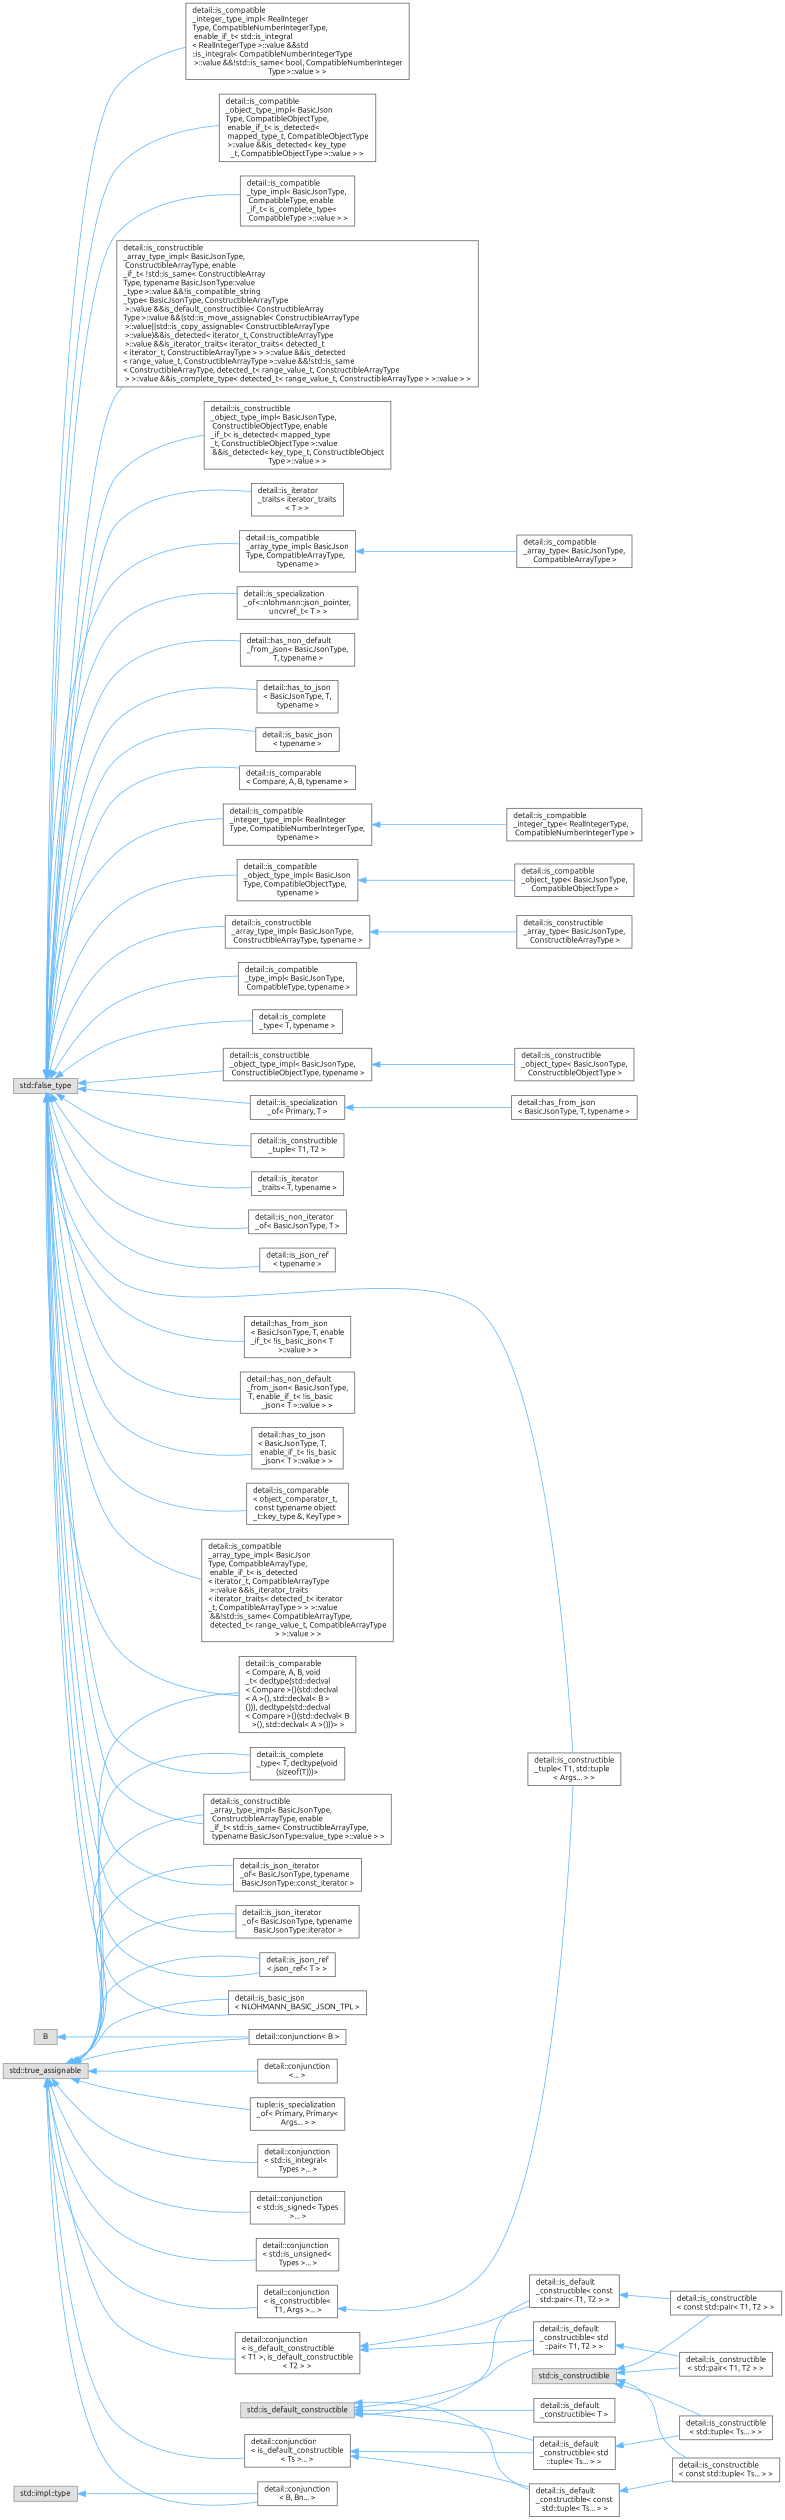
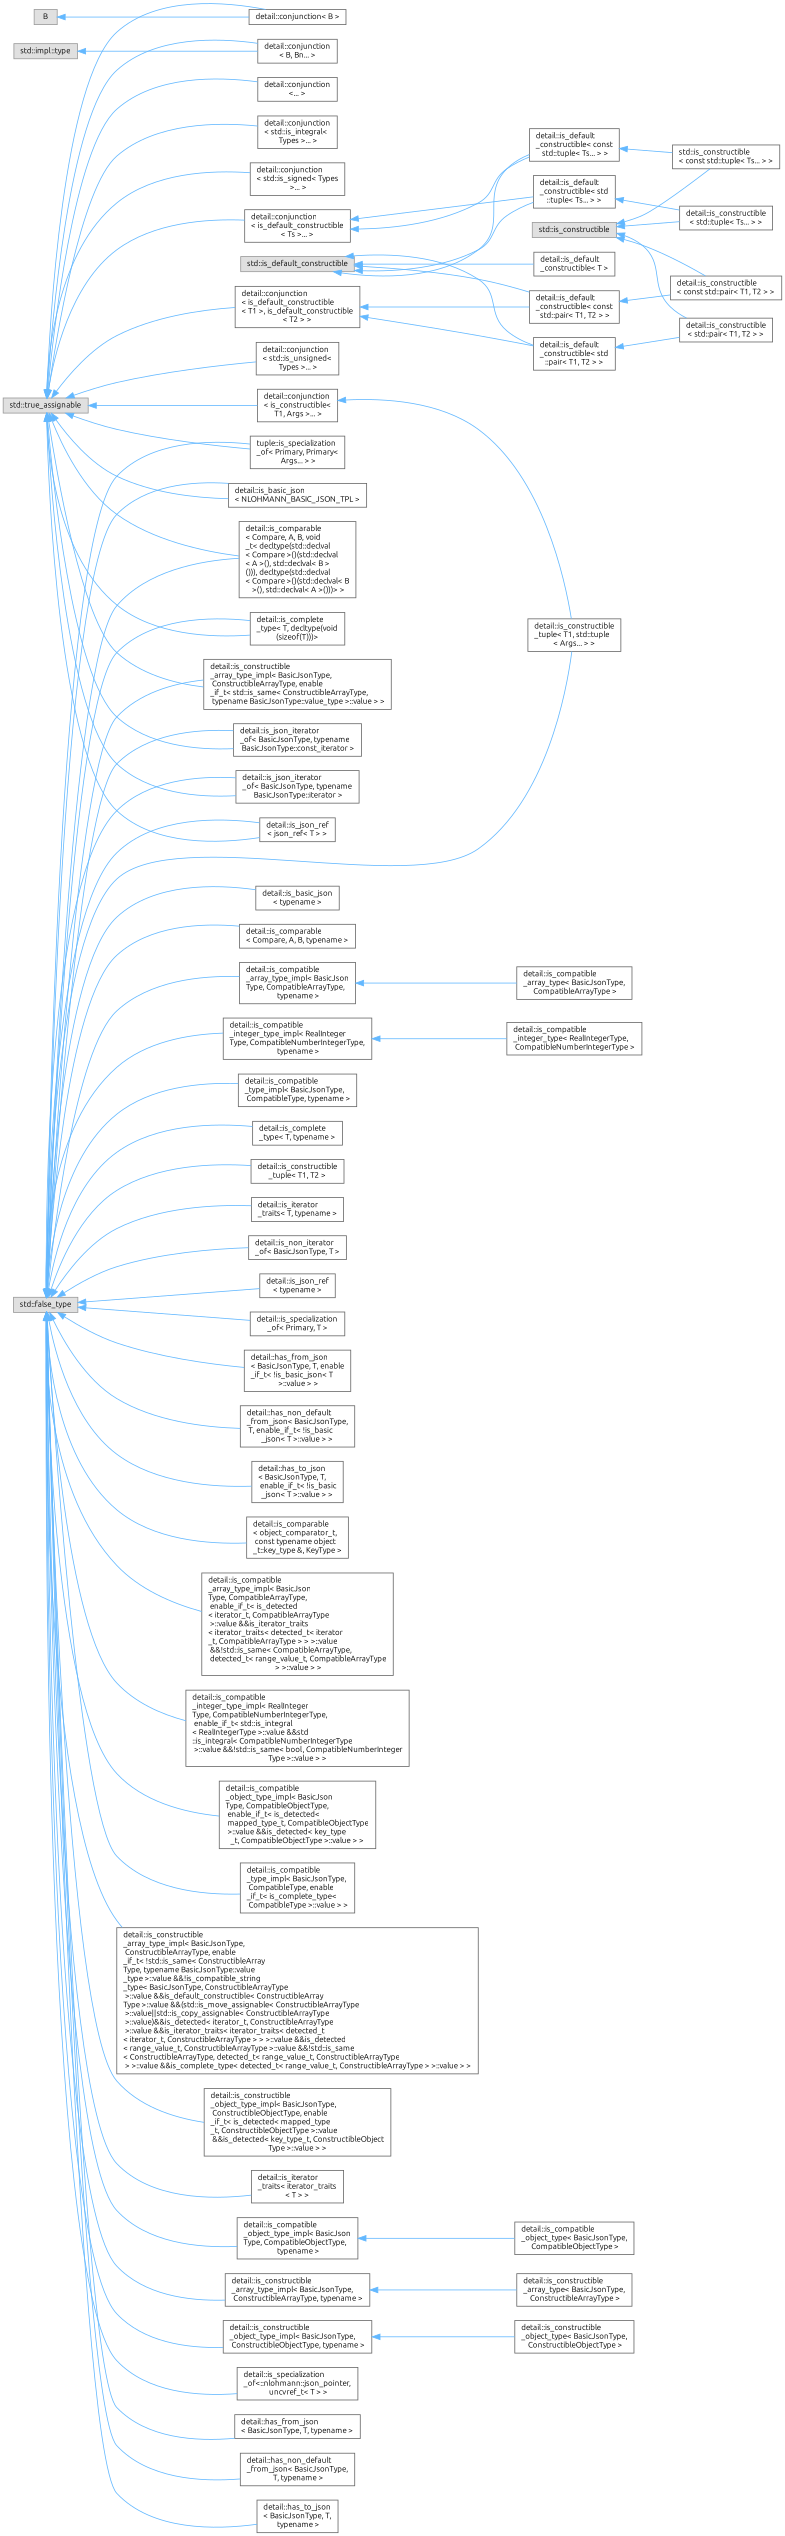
none -> (81, 618)
(432, 1107) -> (70, 1928)
(726, 2470) -> (726, 157)
